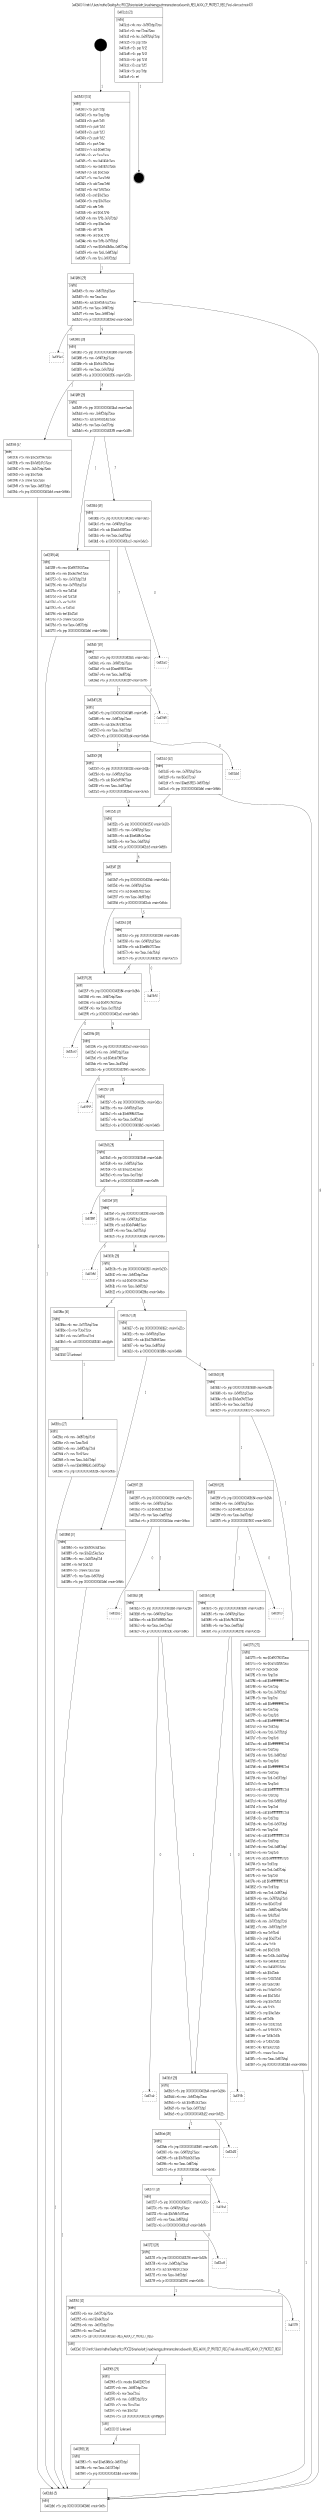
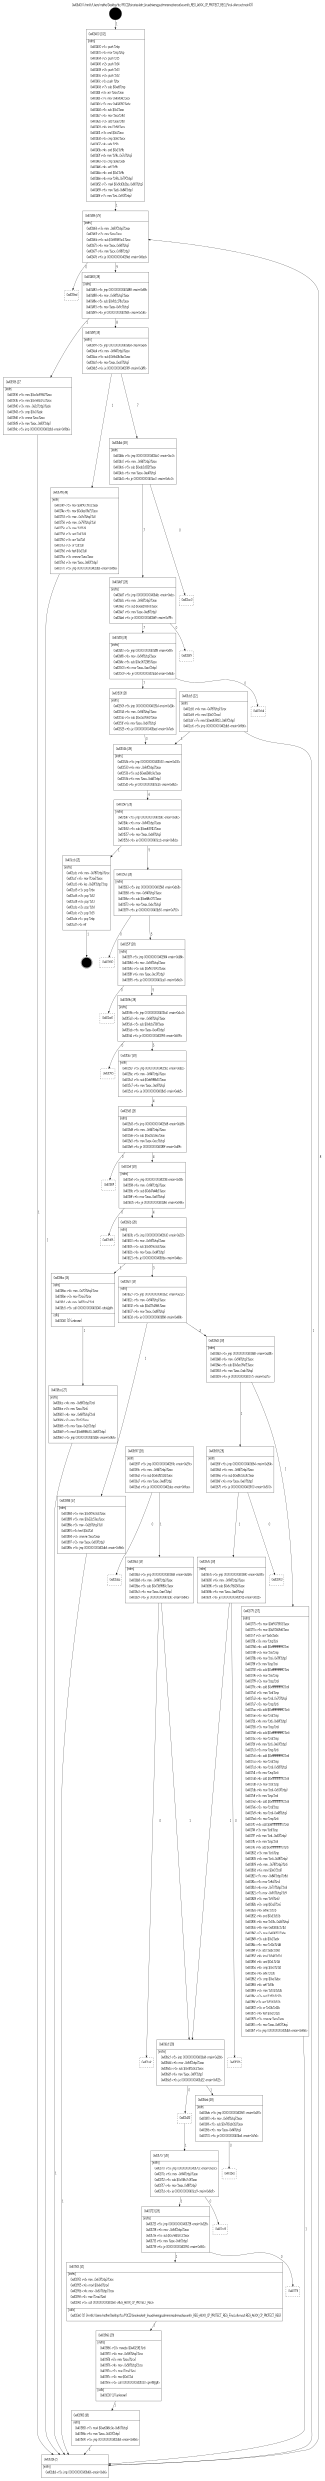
(105, 939) -> (117, 851)
(181, 2179) -> (185, 2136)
